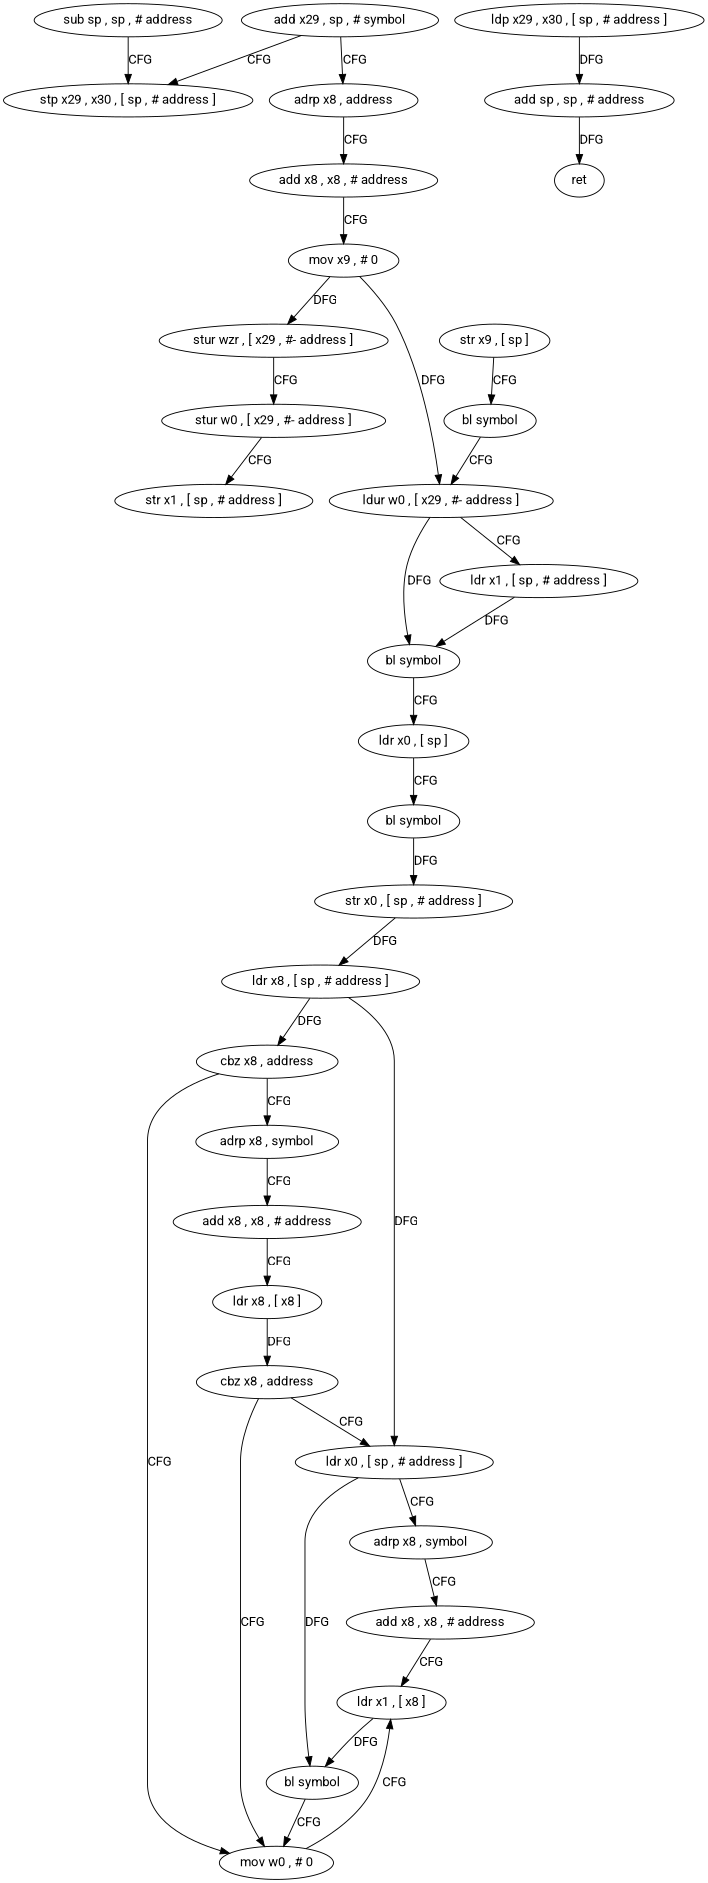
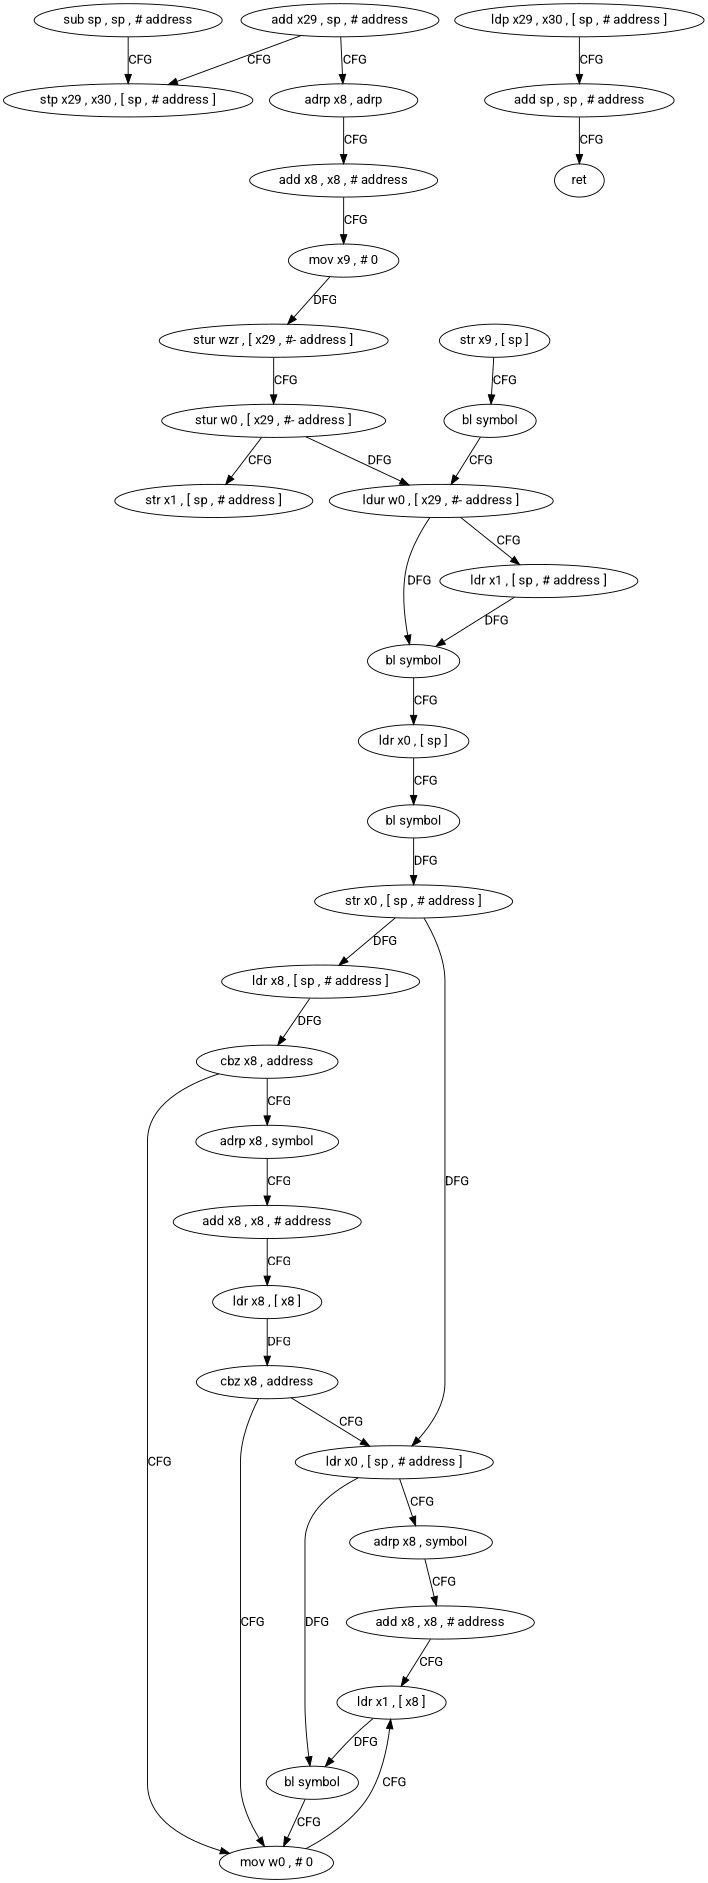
(340, 20) -> (340, 20)
(592, 60) -> (592, 60)
(344, 100) -> (344, 100)
(592, 140) -> (592, 140)
(414, 369) -> (353, 459)
(394, 1208) -> (445, 1180)
